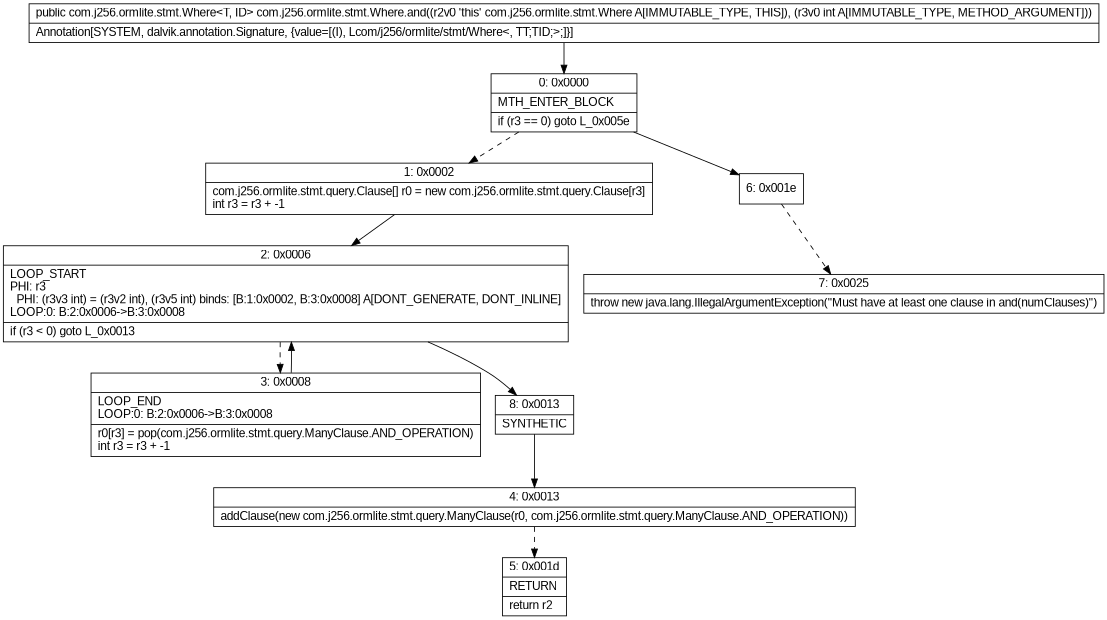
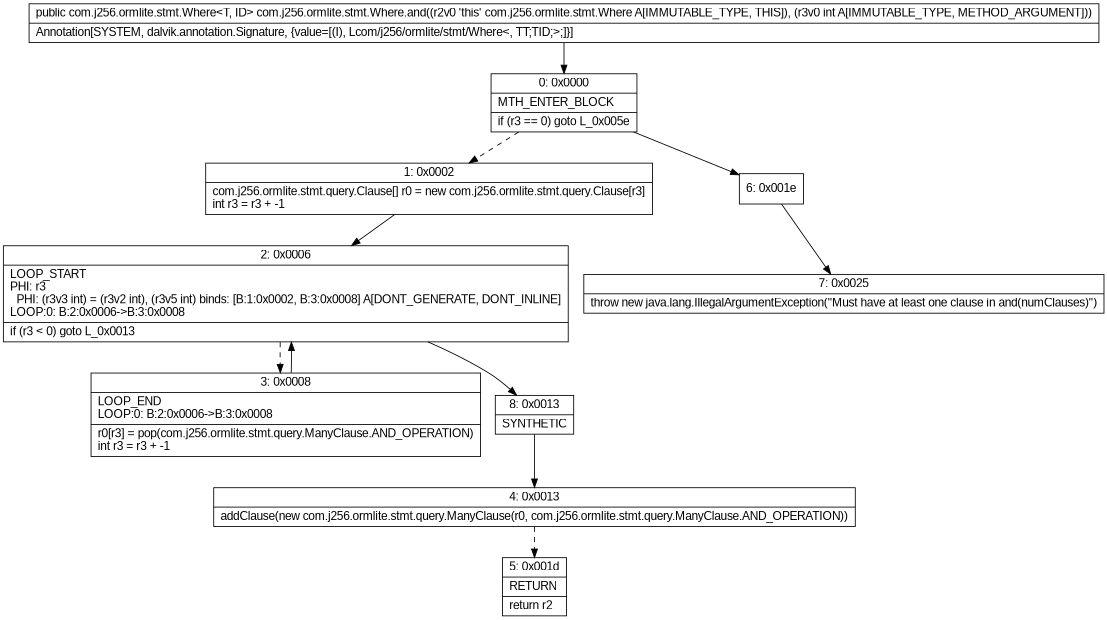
(804, 236) -> (804, 236)
